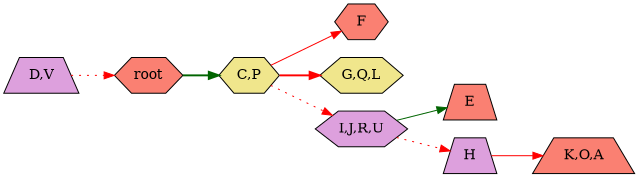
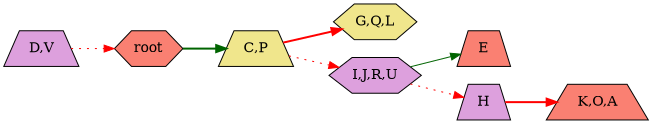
(361, 22) -> none
(249, 75) -> (256, 49)
(512, 156) -> (526, 102)
